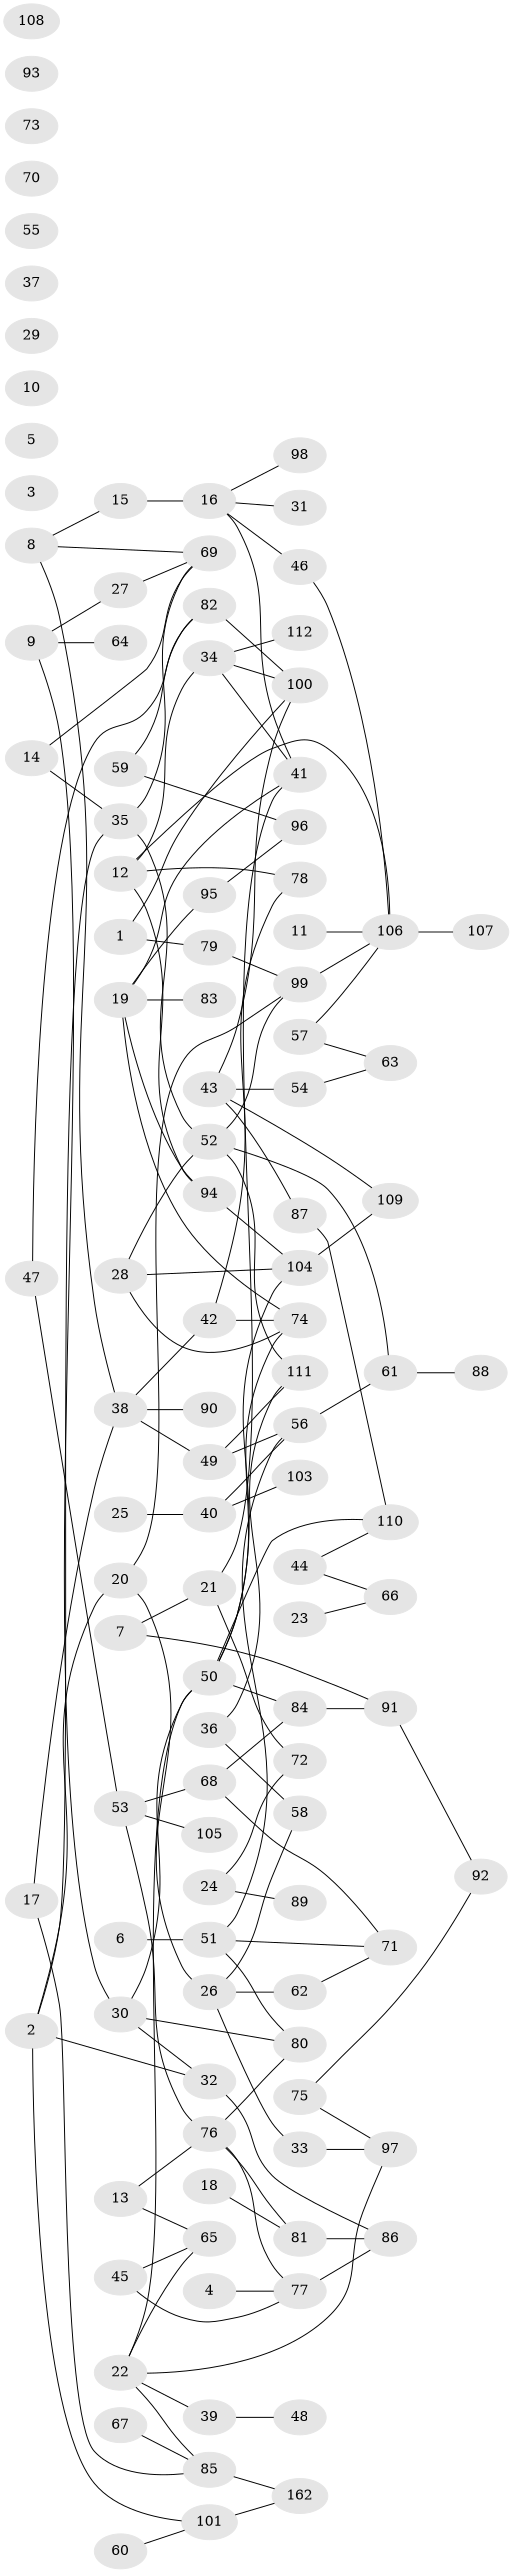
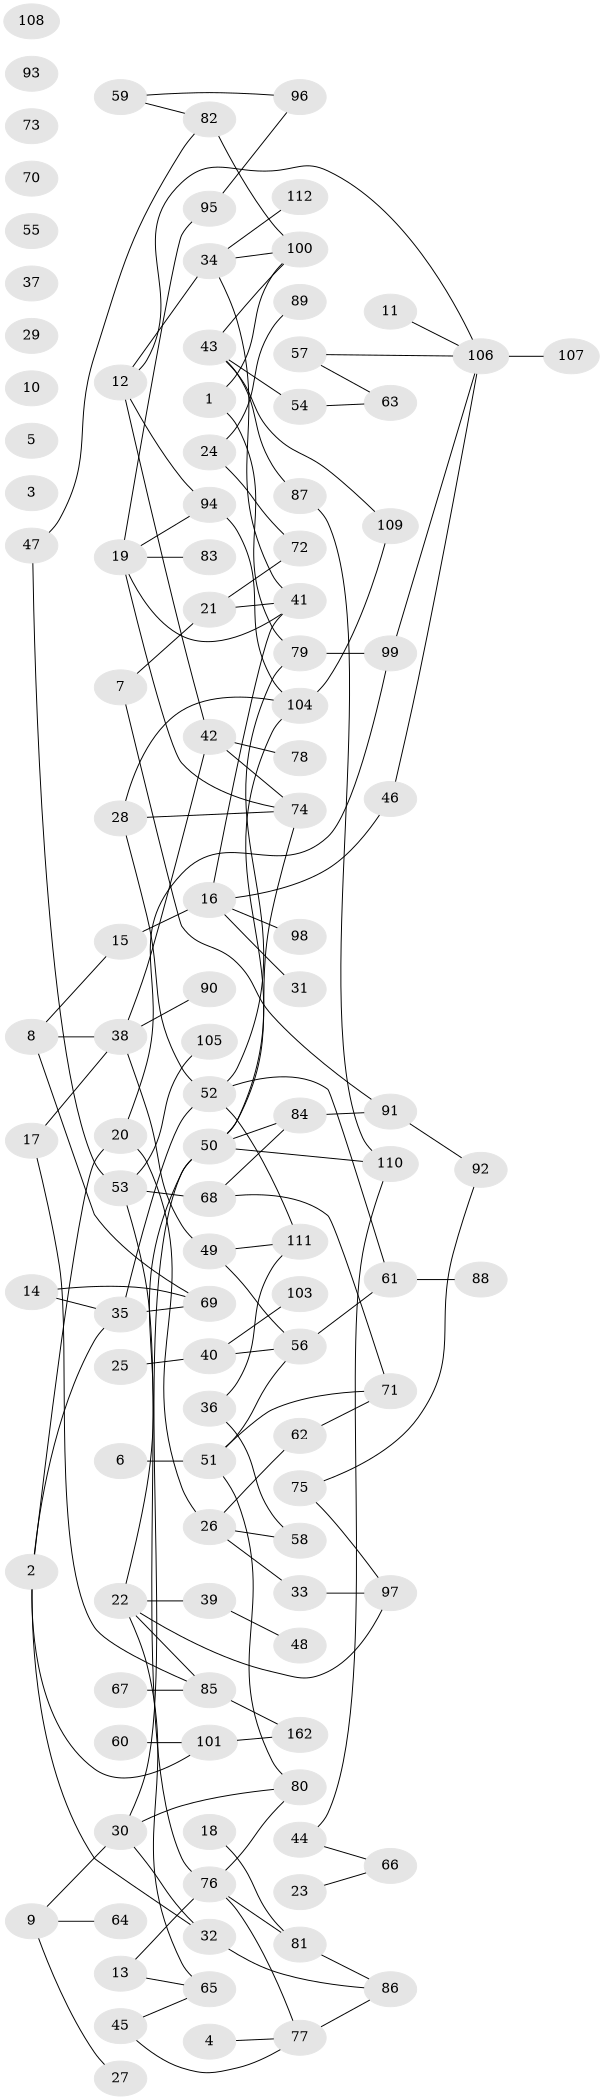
(165, 572) -> none
(211, 868) -> (165, 568)
(255, 1063) -> (255, 874)
